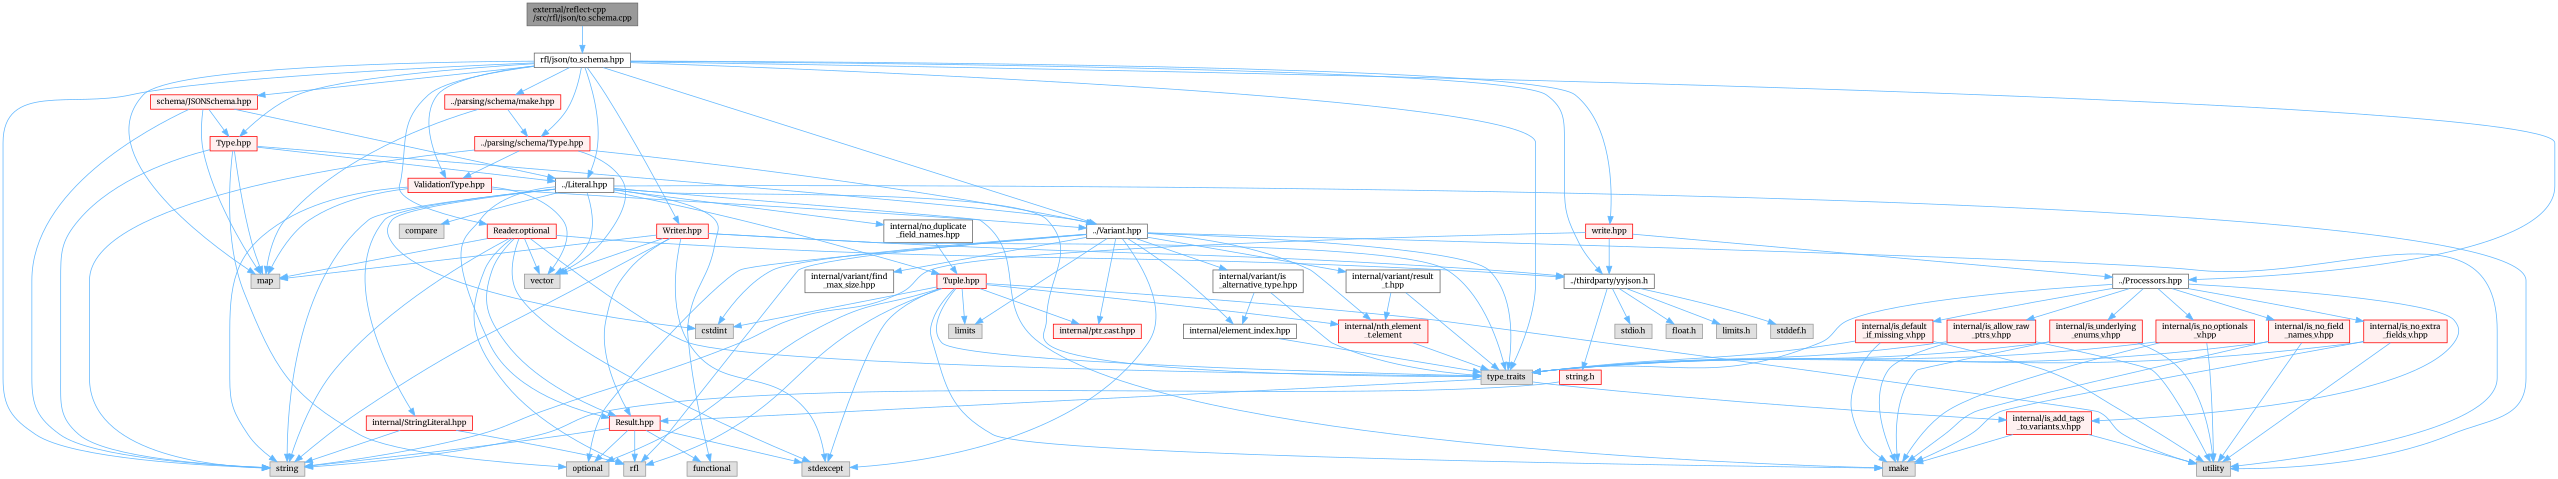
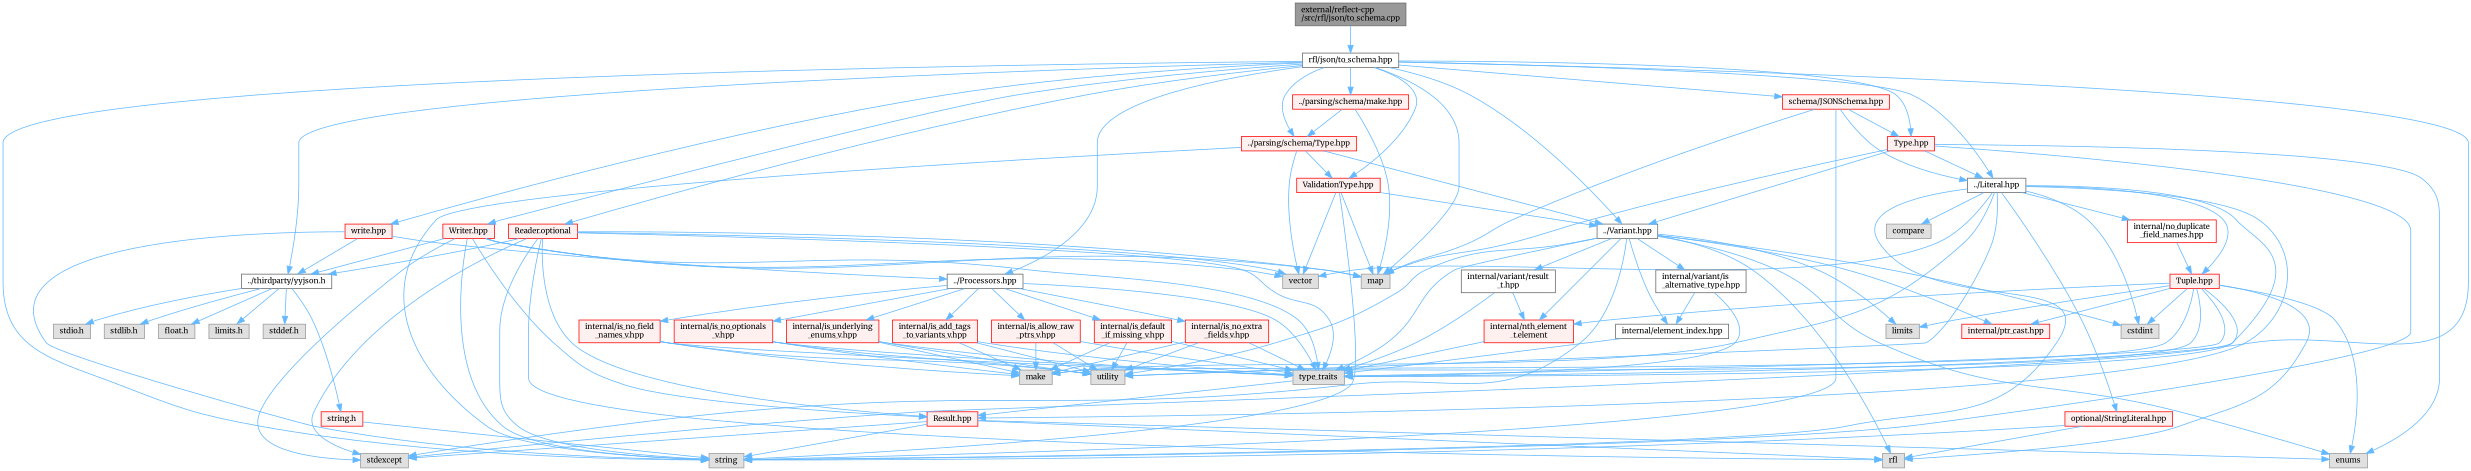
(928, 231) -> (2172, 231)
(849, 281) -> none
none -> (124, 331)
(1765, 404) -> (1131, 361)
(419, 423) -> (2119, 419)
(588, 469) -> (2349, 461)
(712, 469) -> none
